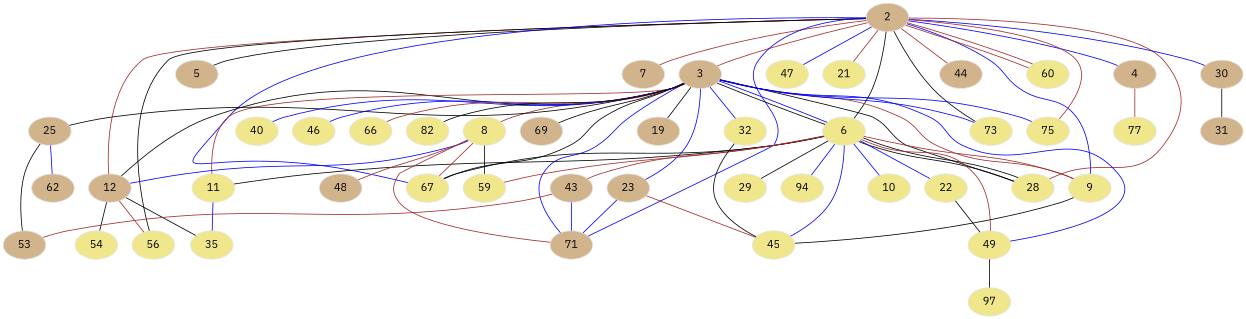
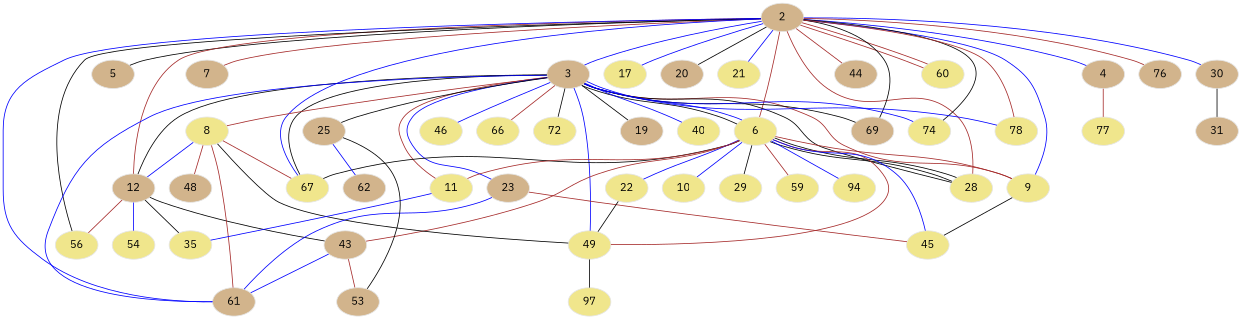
(792, 42) -> (672, 39)
(866, 46) -> (761, 46)
none -> (884, 59)
none -> (682, 74)
(787, 74) -> (625, 74)
none -> (1160, 74)
(877, 77) -> (771, 75)
(428, 131) -> (555, 131)
(745, 131) -> none
(991, 131) -> (929, 131)
(1048, 131) -> (1016, 131)
(484, 158) -> (380, 226)
(544, 162) -> (603, 160)
(103, 216) -> (134, 217)
none -> (236, 223)
(571, 245) -> (234, 302)
